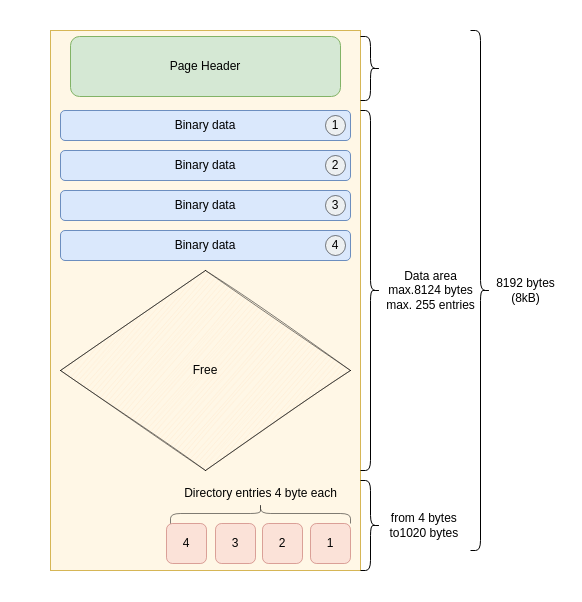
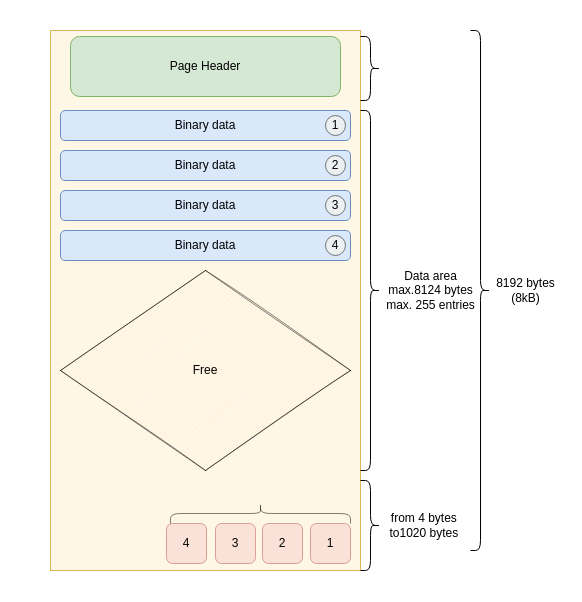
(261, 494) -> none
